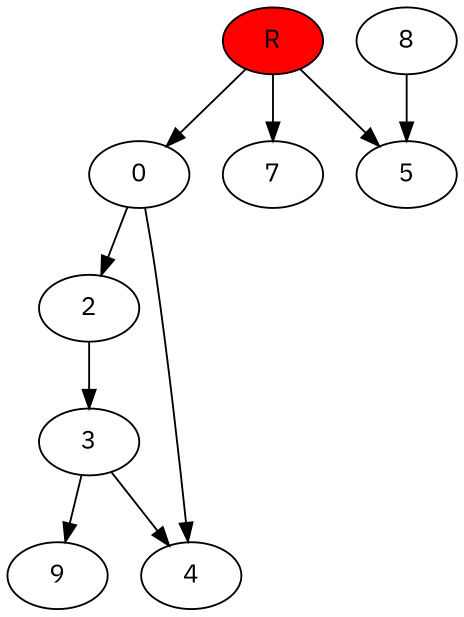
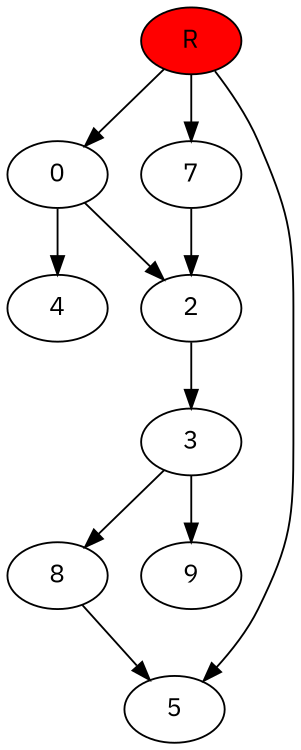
none -> (191, 232)
(134, 501) -> (131, 502)
